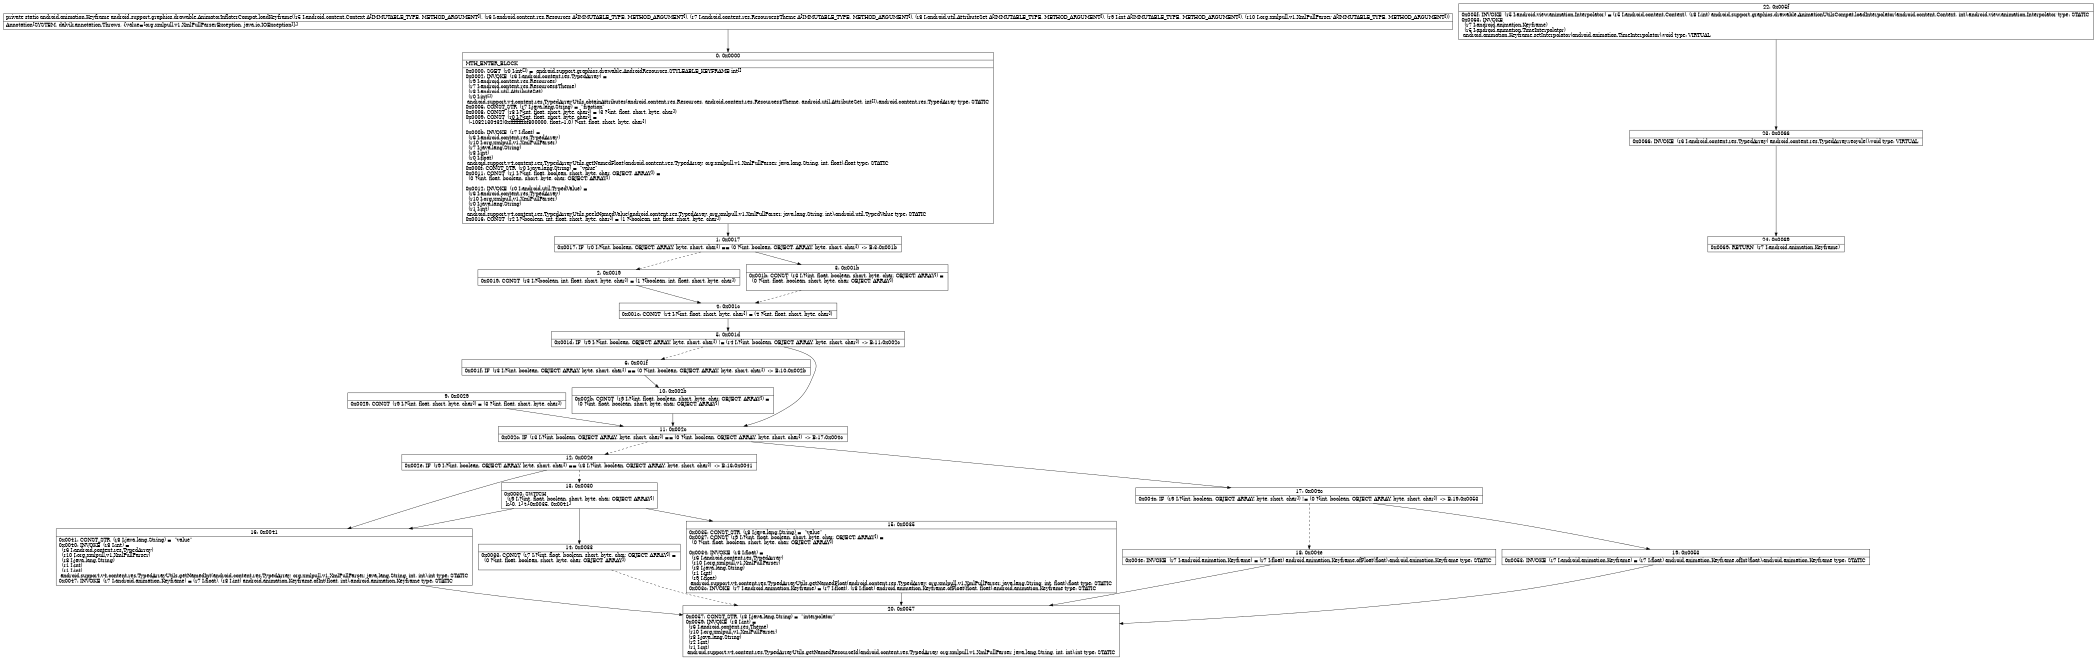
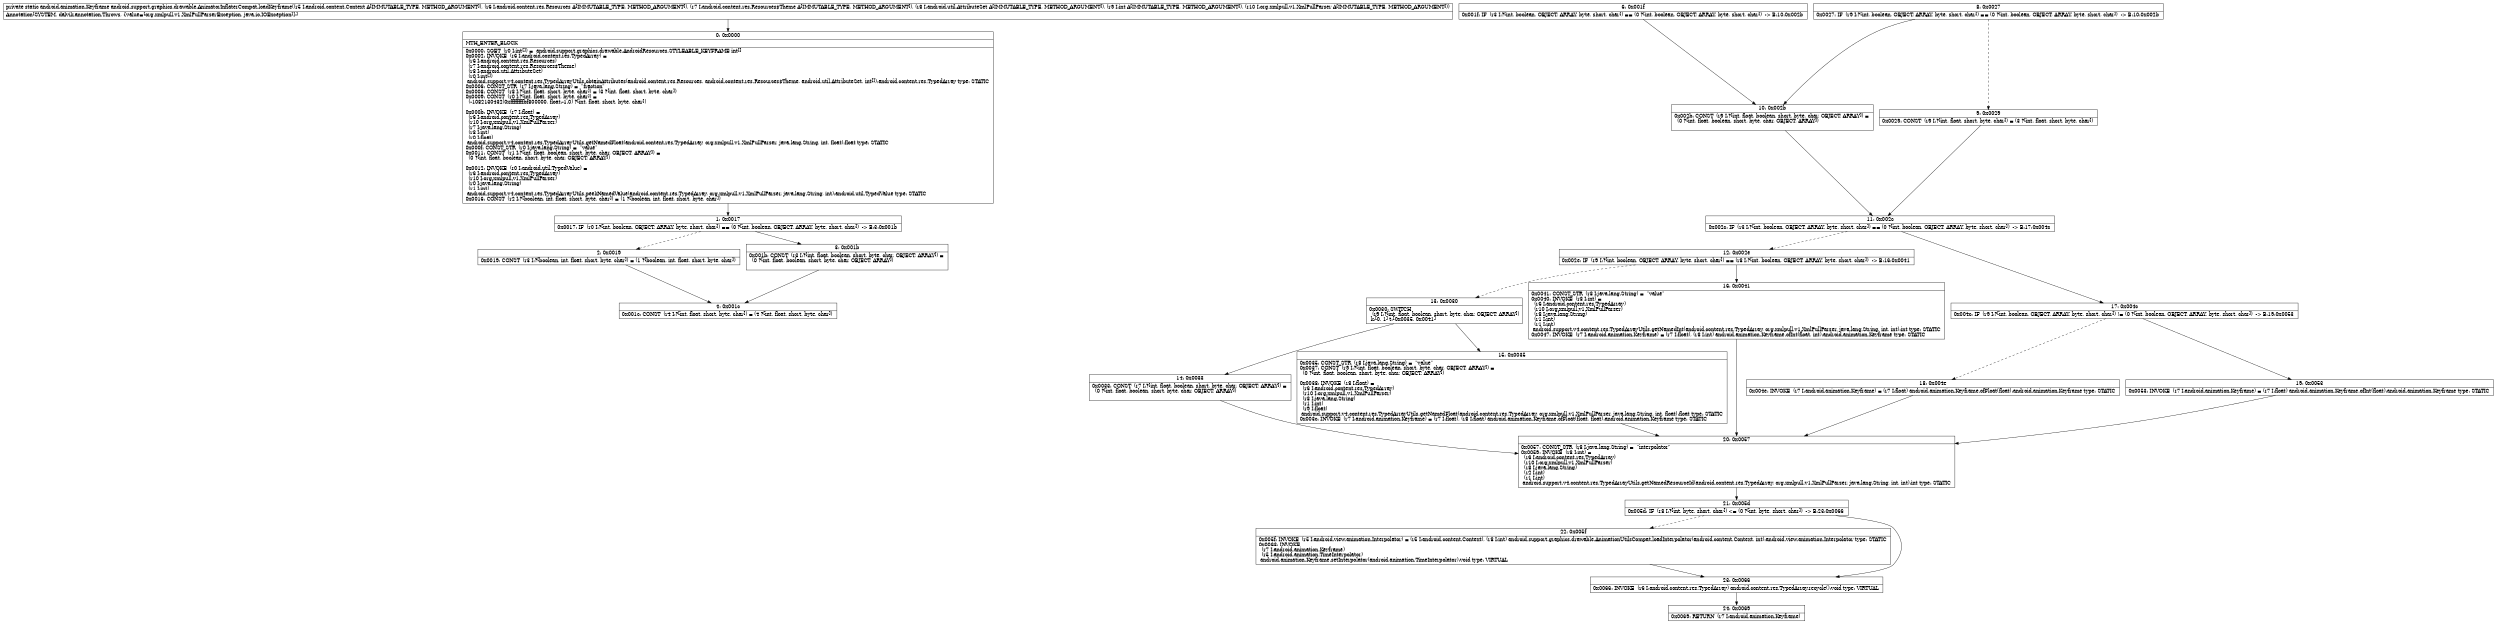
none -> (1988, 11)
(511, 82) -> (511, 61)
(780, 296) -> (783, 286)
(728, 339) -> none
none -> (1737, 508)
(463, 518) -> none
(727, 553) -> (1338, 384)
(672, 590) -> (1366, 437)
(727, 627) -> (1568, 458)
